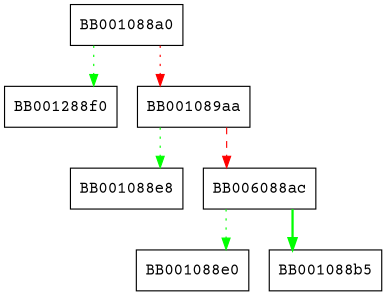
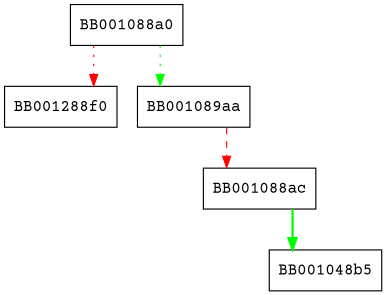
(94, 60) -> (94, 60)
(160, 60) -> (160, 60)
(127, 189) -> none
(260, 189) -> (260, 189)
(193, 270) -> none
(325, 270) -> (325, 270)
